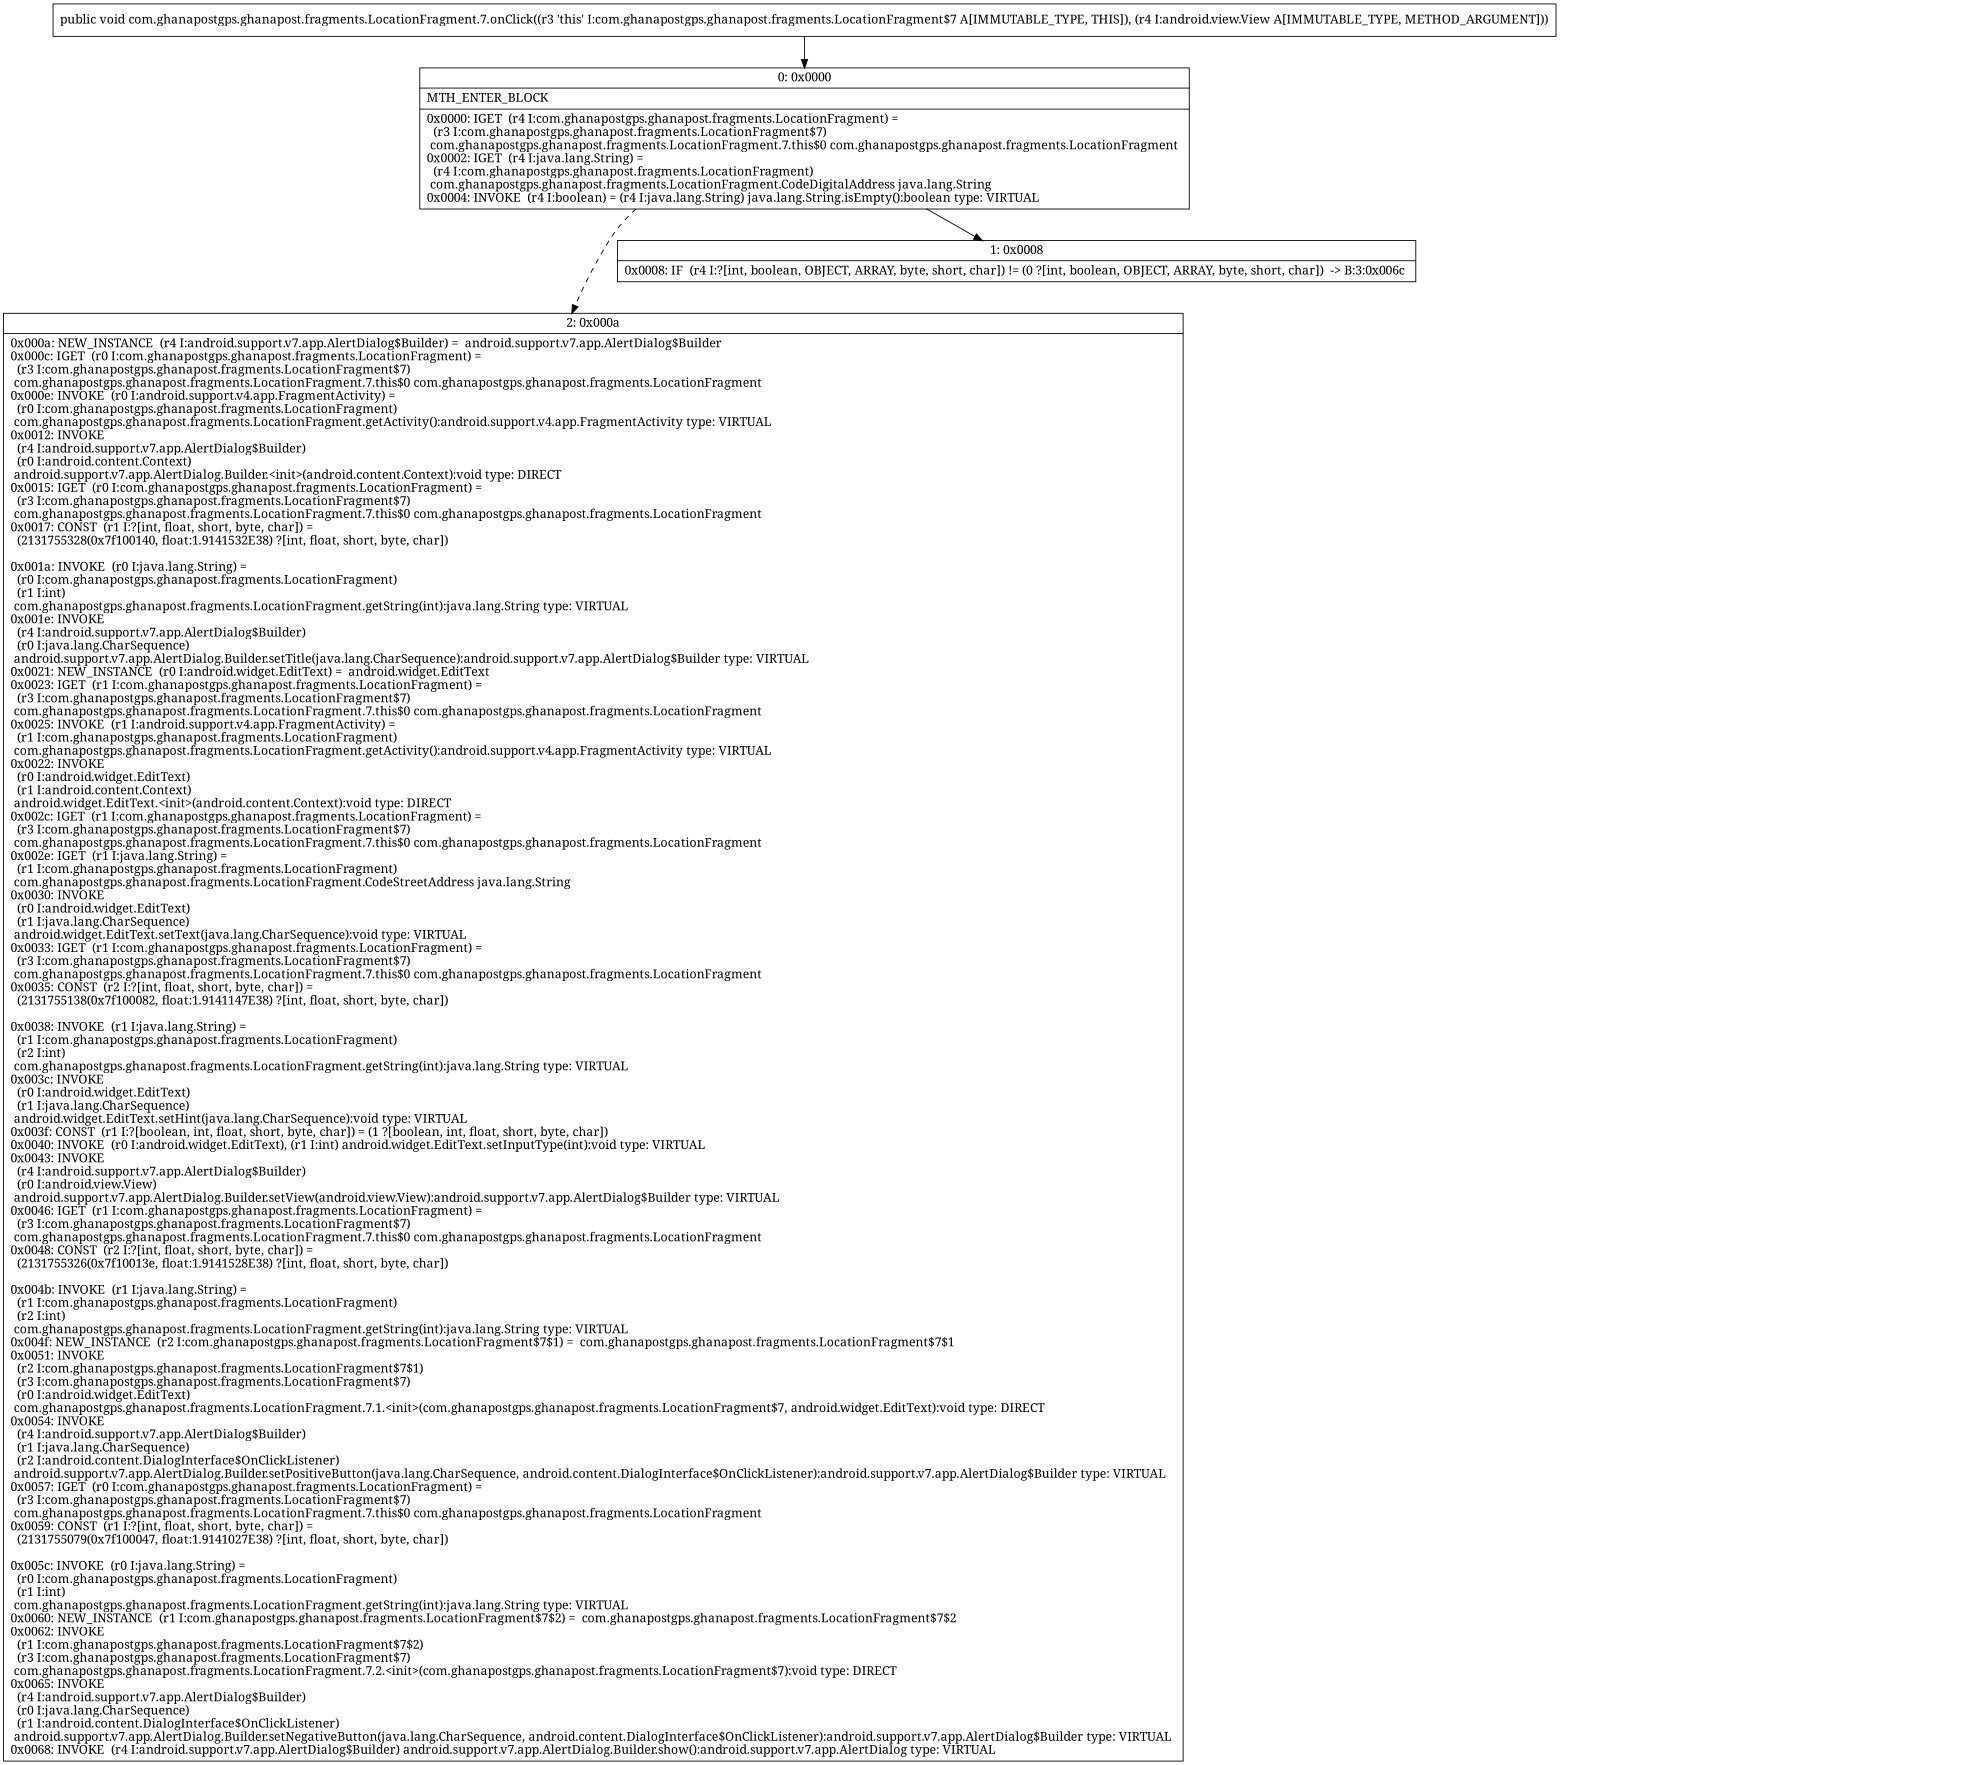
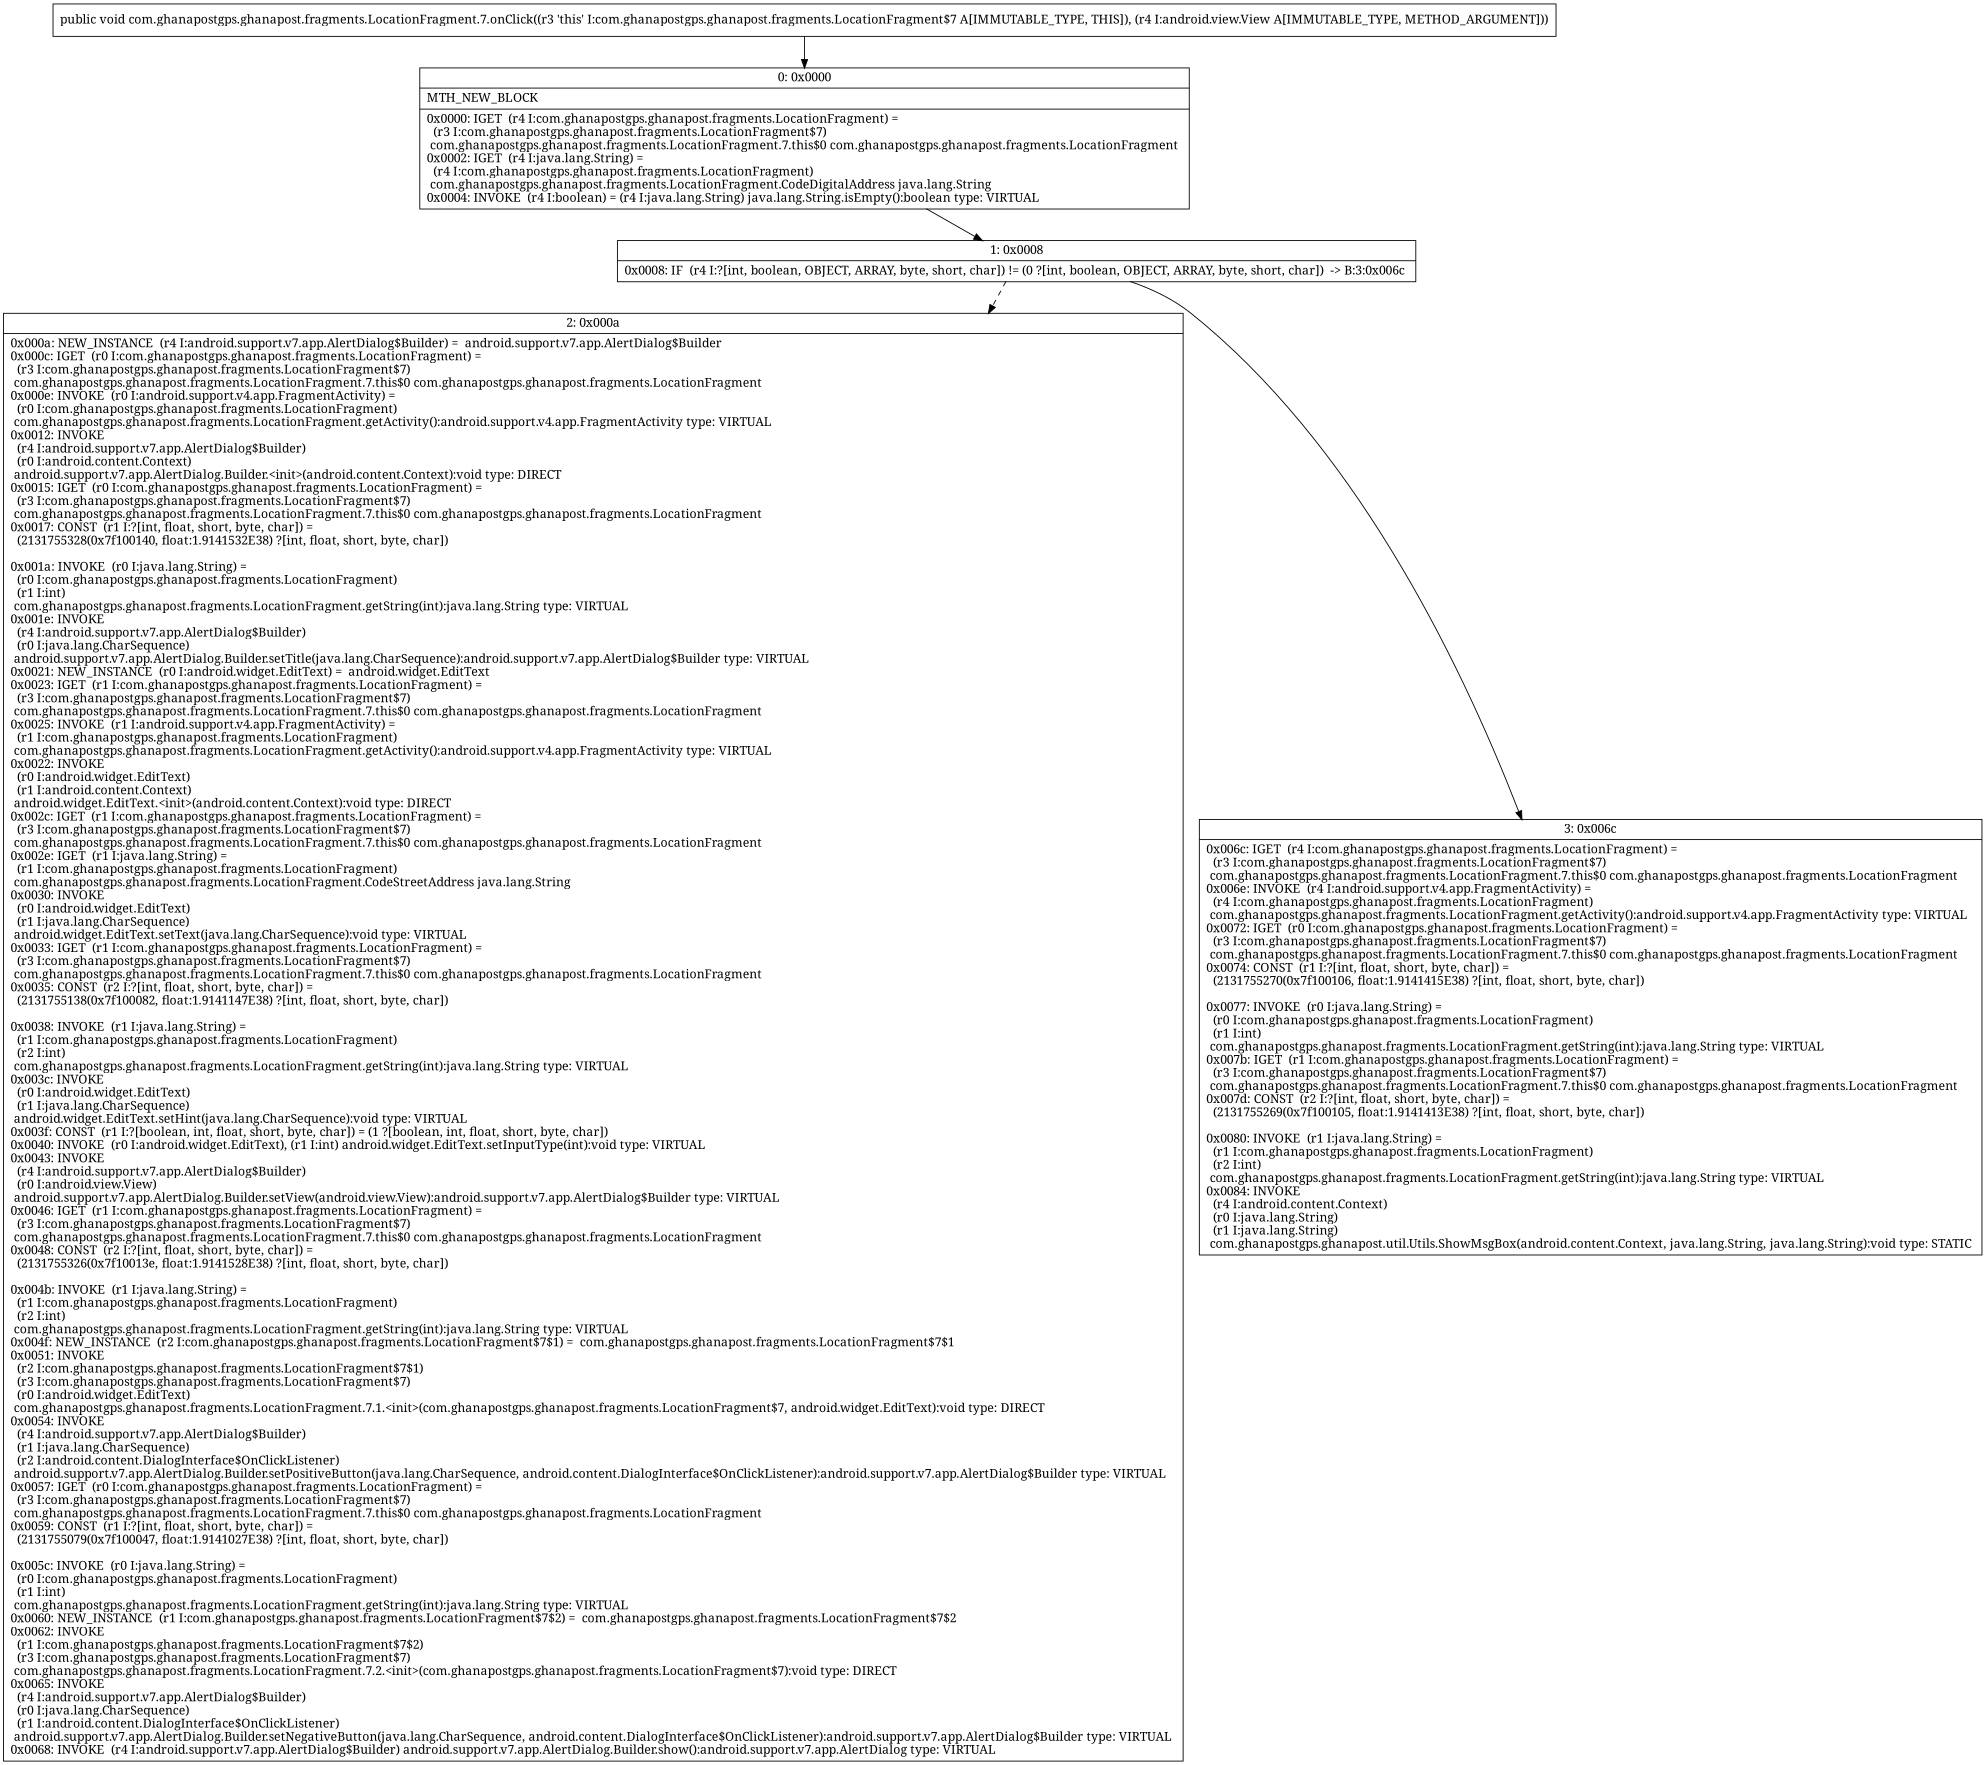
(488, 98) -> (482, 98)
(601, 254) -> (999, 294)
none -> (1591, 1037)
